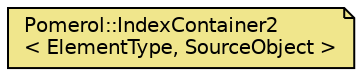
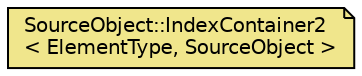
(181, 38) -> (181, 38)
